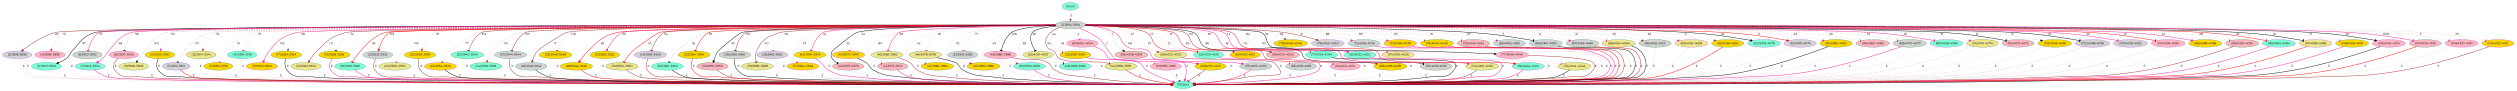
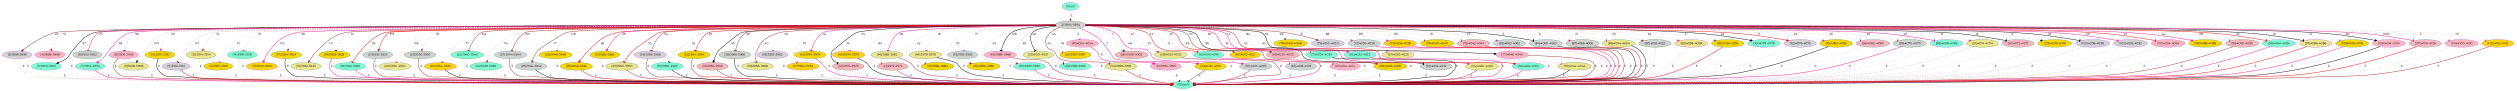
(420, 55) -> (420, 55)
(1144, 60) -> (1101, 59)
(1141, 64) -> none
